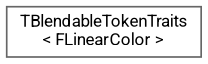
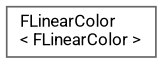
(104, 32) -> (81, 32)
